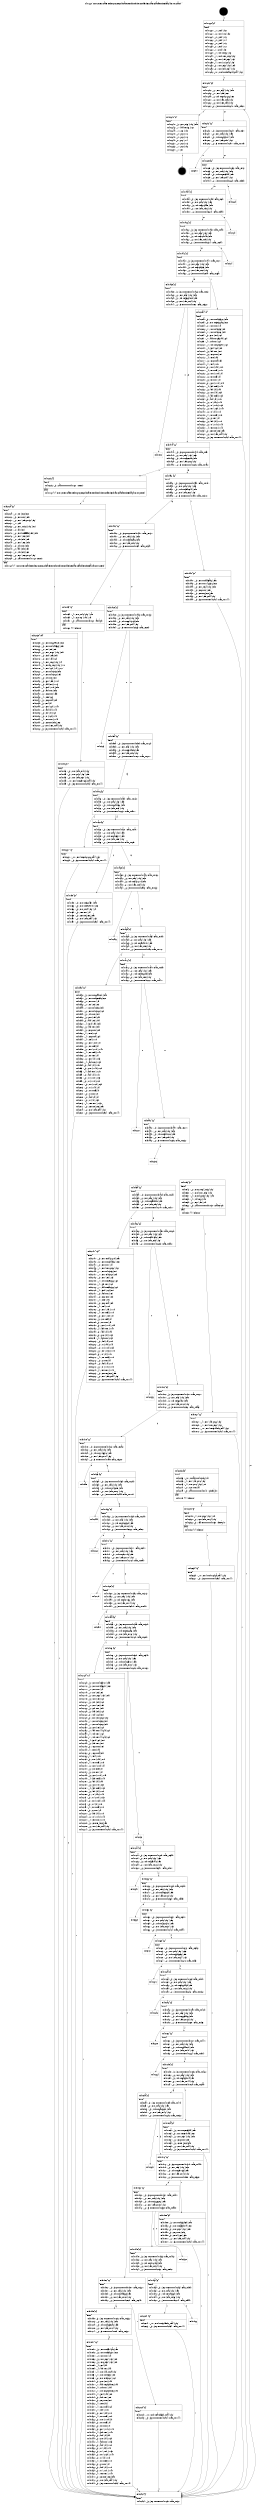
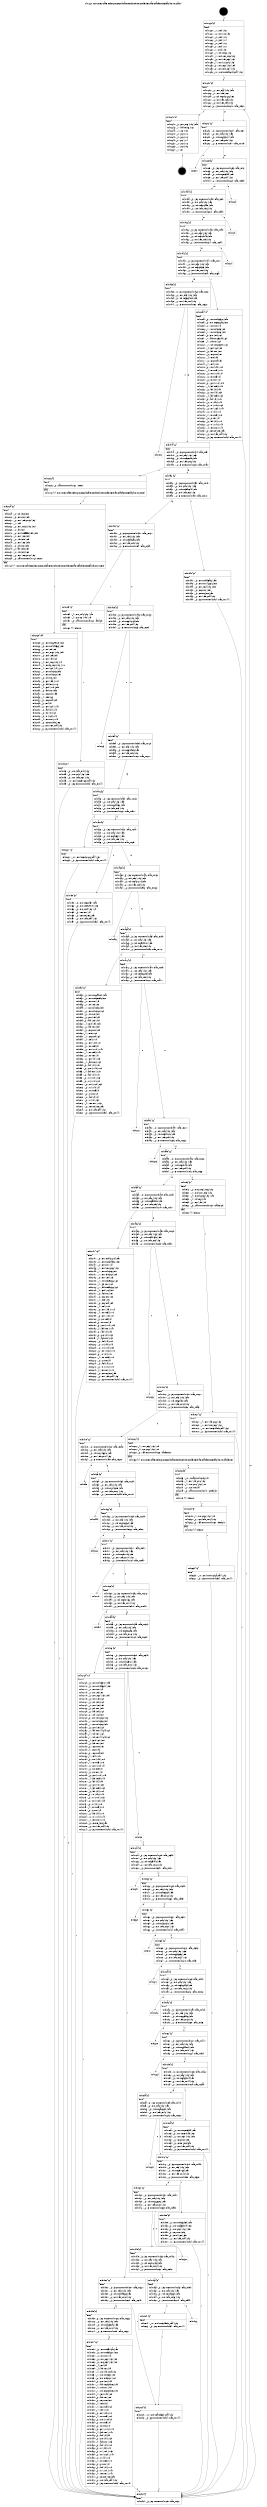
none -> (183, 1162)
none -> (181, 1450)
(194, 2410) -> (160, 2367)
